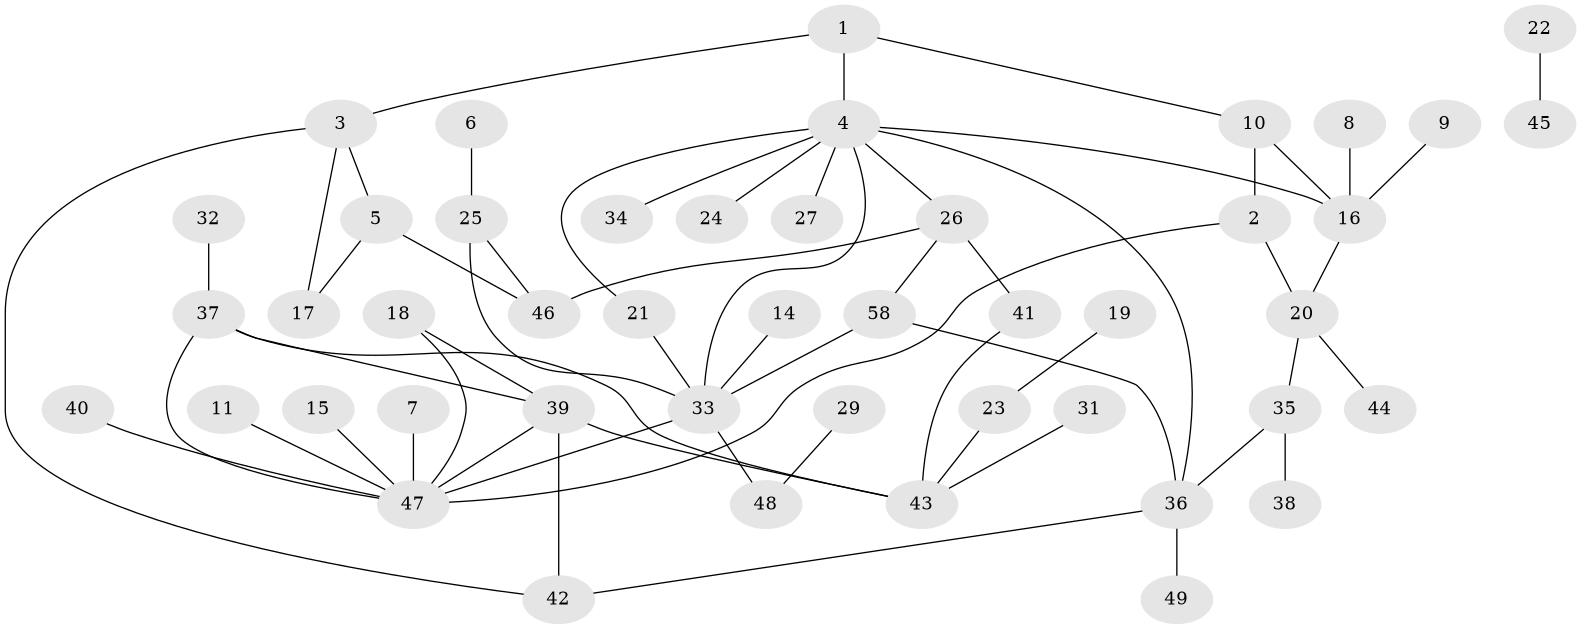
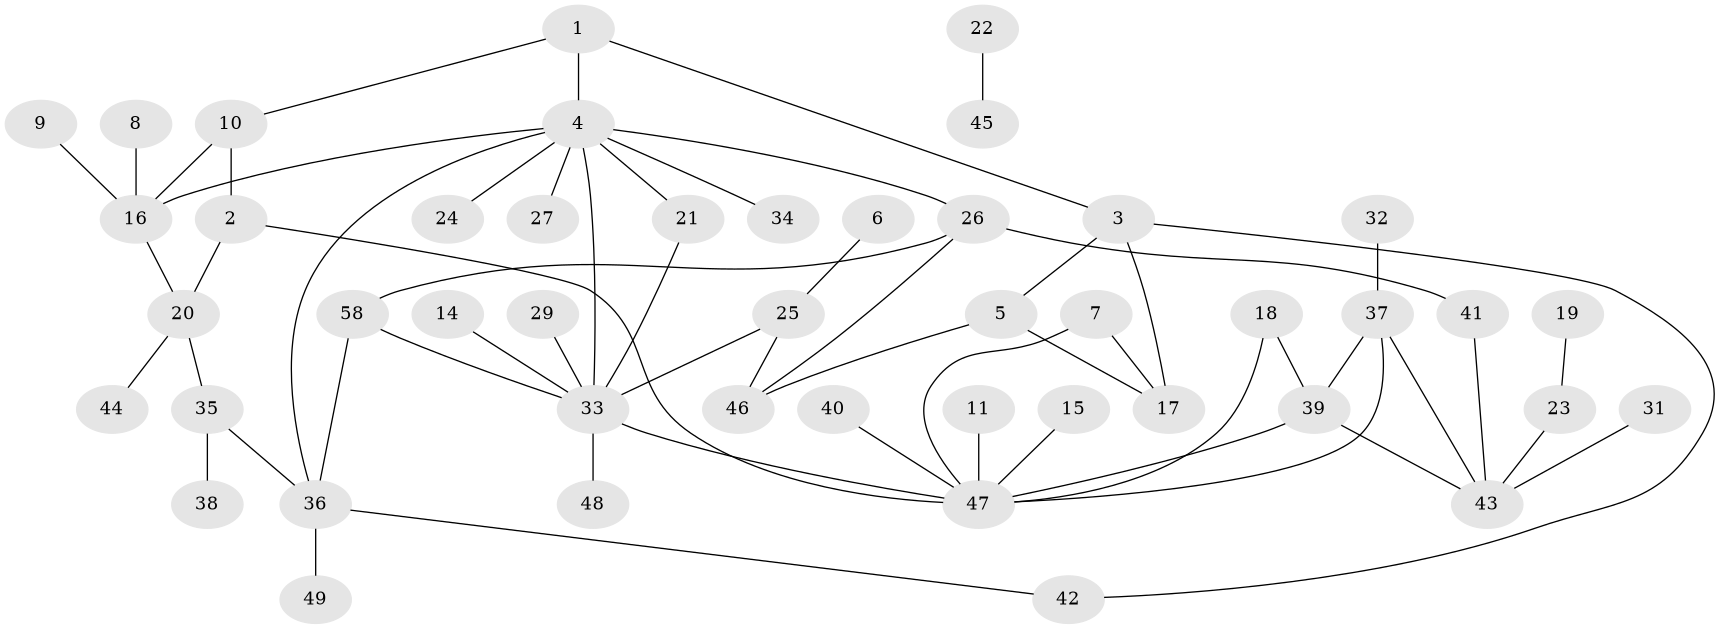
none -> (1133, 362)
(808, 457) -> (568, 362)
(559, 505) -> none
